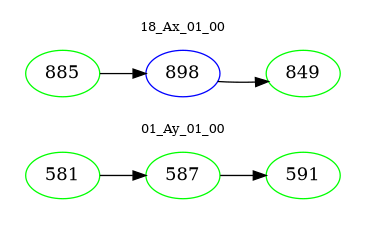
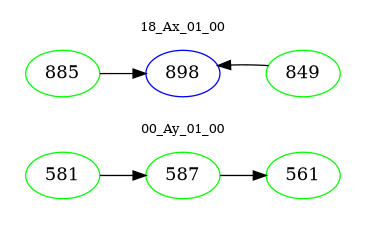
(236, 82) -> (250, 65)
(183, 130) -> (183, 130)
(303, 175) -> (303, 175)
